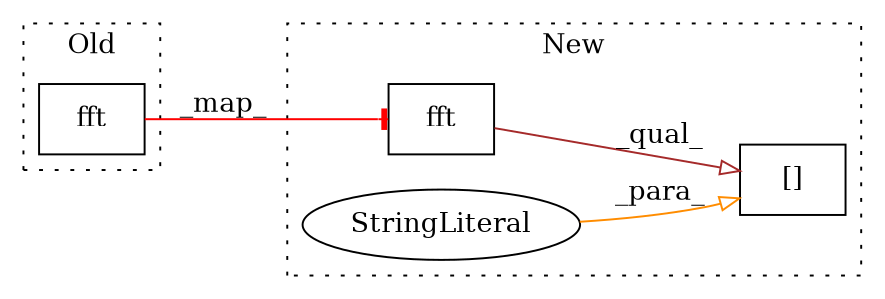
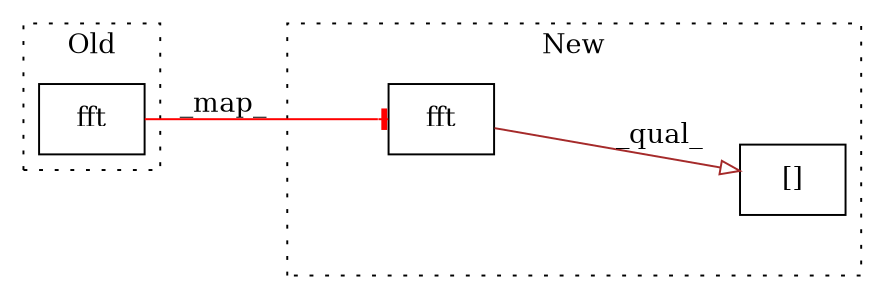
(441, 225) -> none
